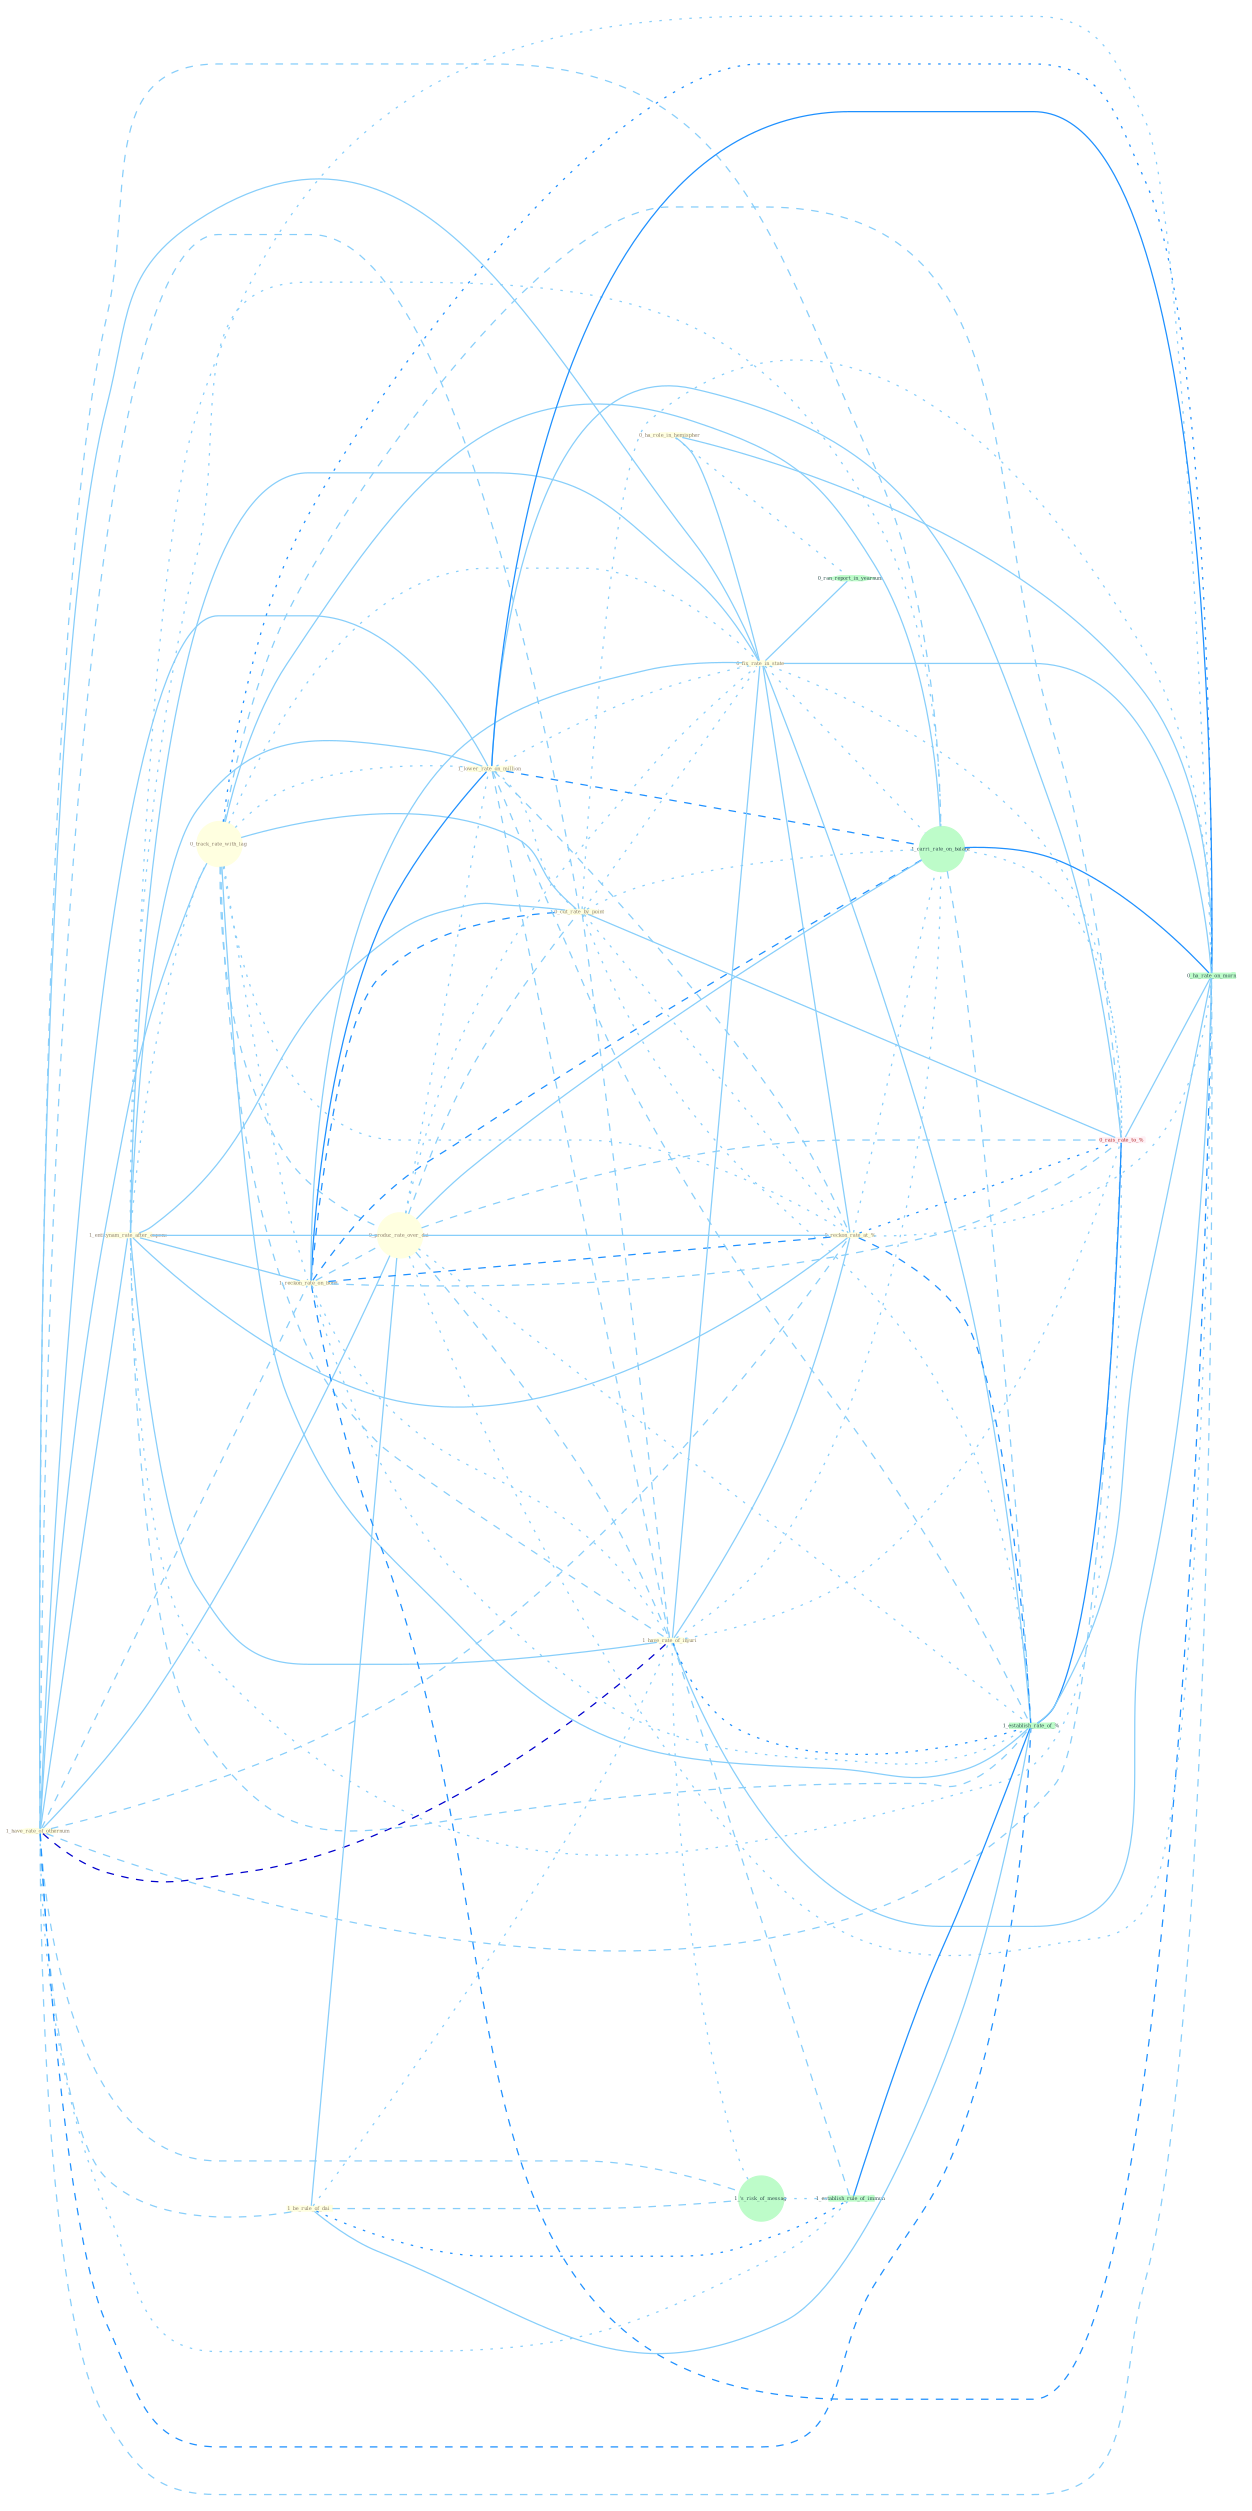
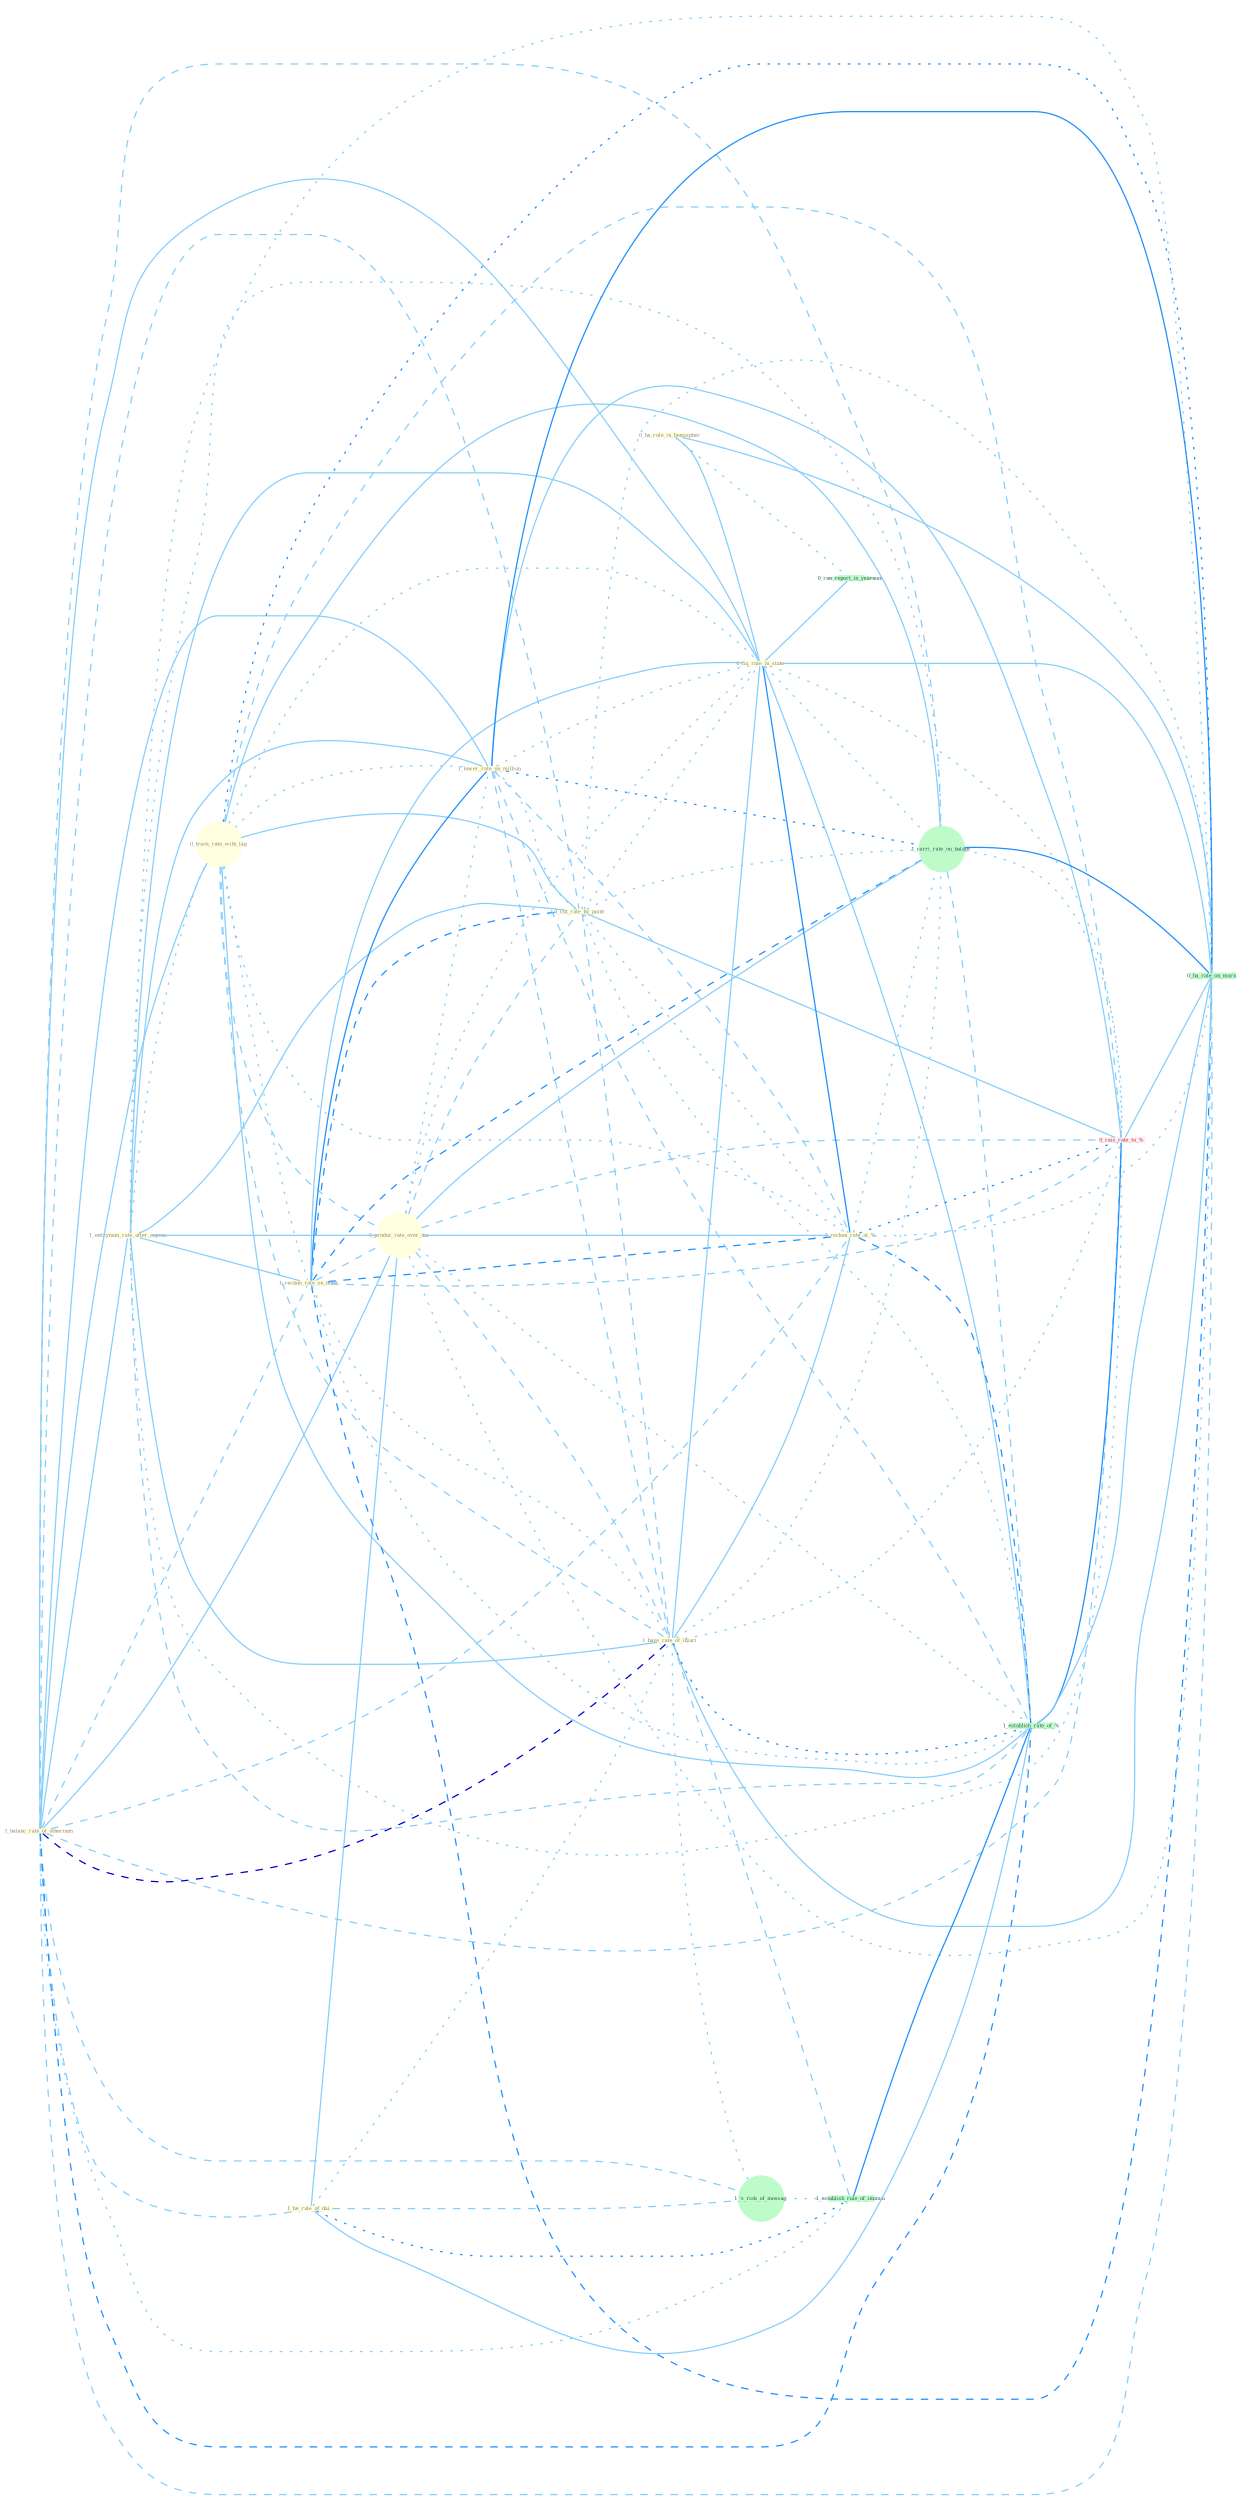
(713, 808) -> (713, 808)
(806, 949) -> (806, 949)
(486, 1404) -> none
(39, 1831) -> (39, 1831)
